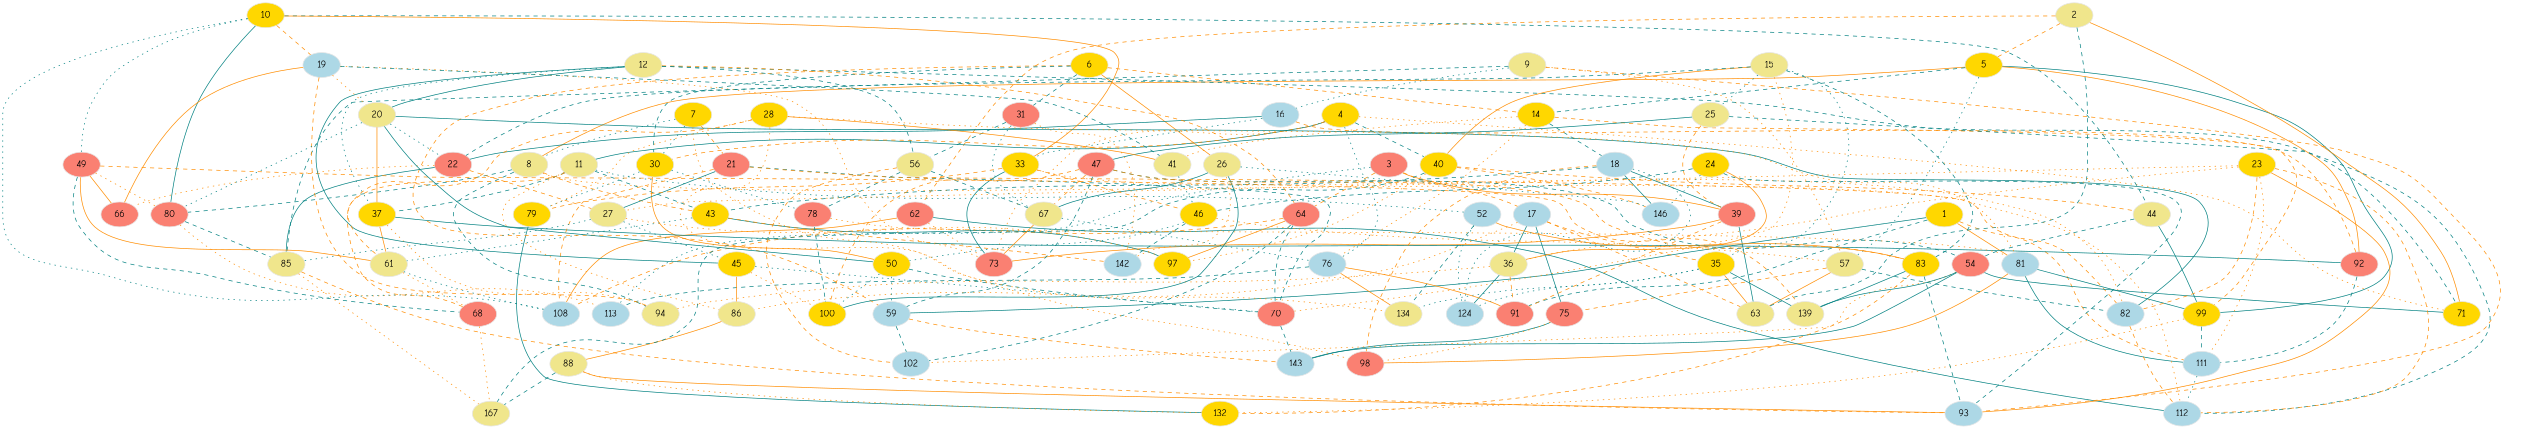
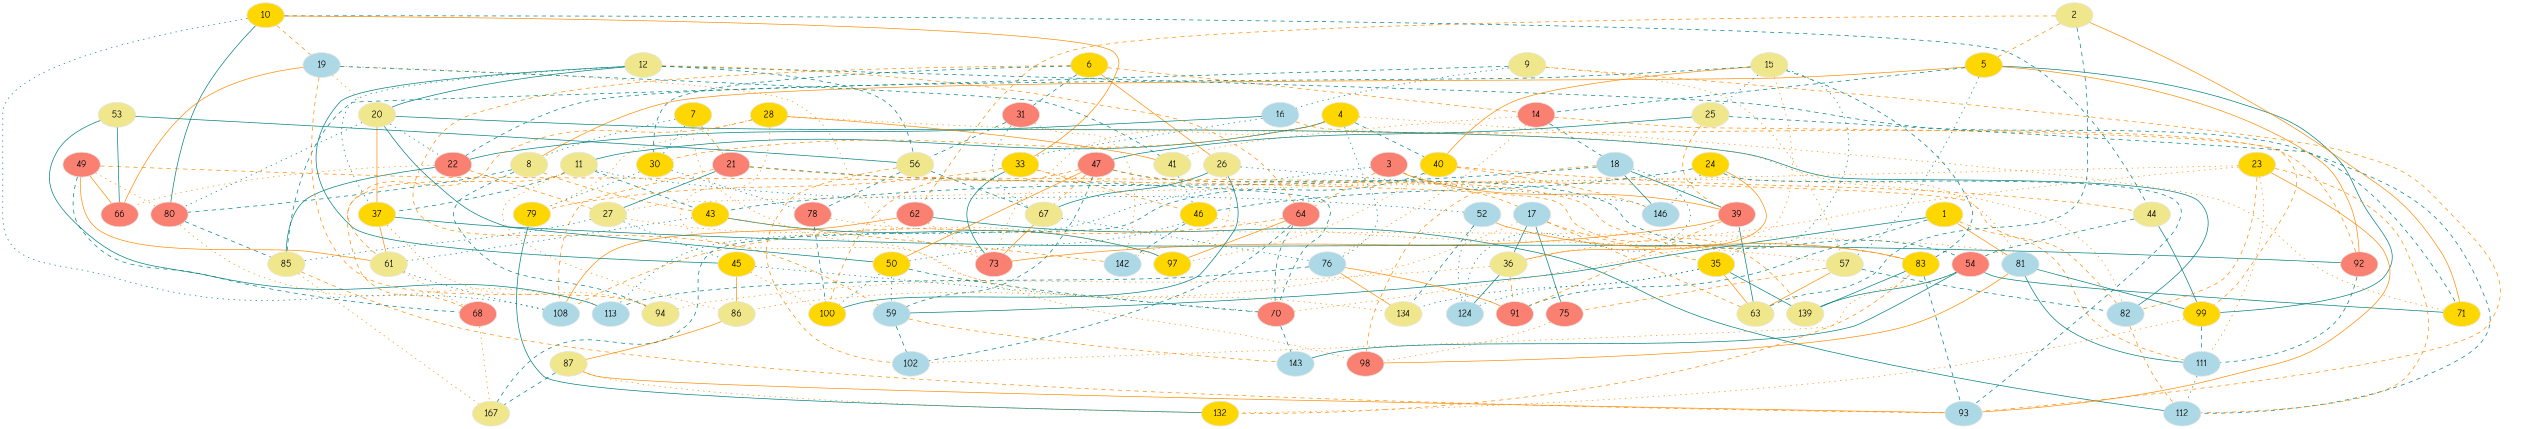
(138, 57) -> none
none -> (117, 115)
(1536, 115) -> (1536, 115)
(1414, 186) -> none
(741, 247) -> (994, 214)
(1432, 342) -> none
(569, 364) -> (569, 364)
